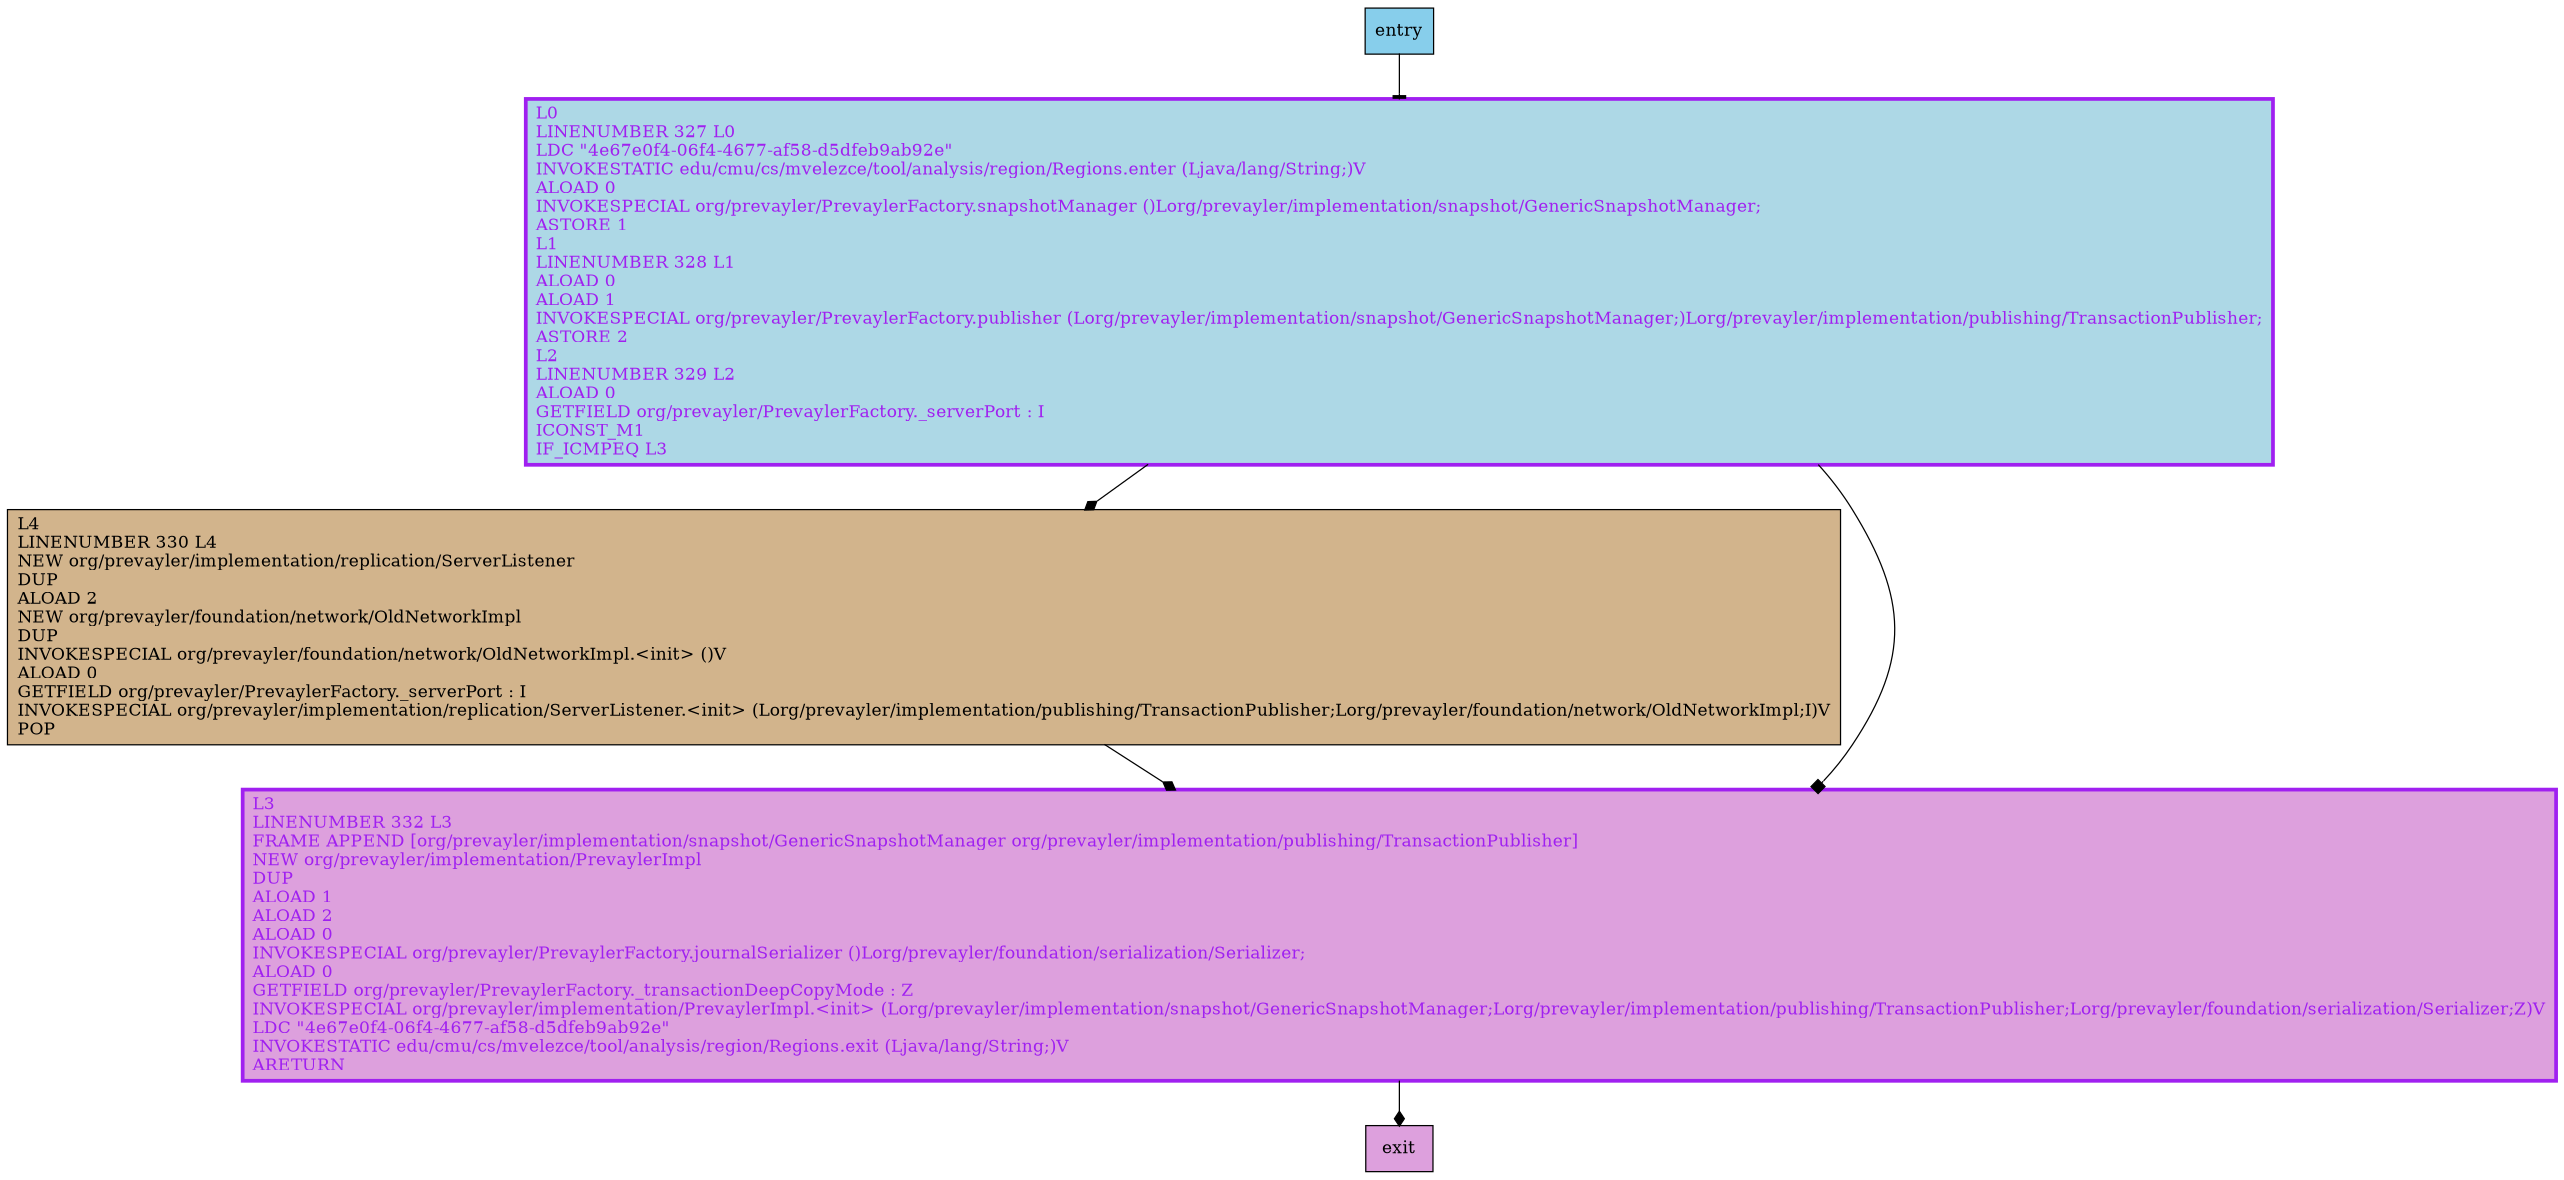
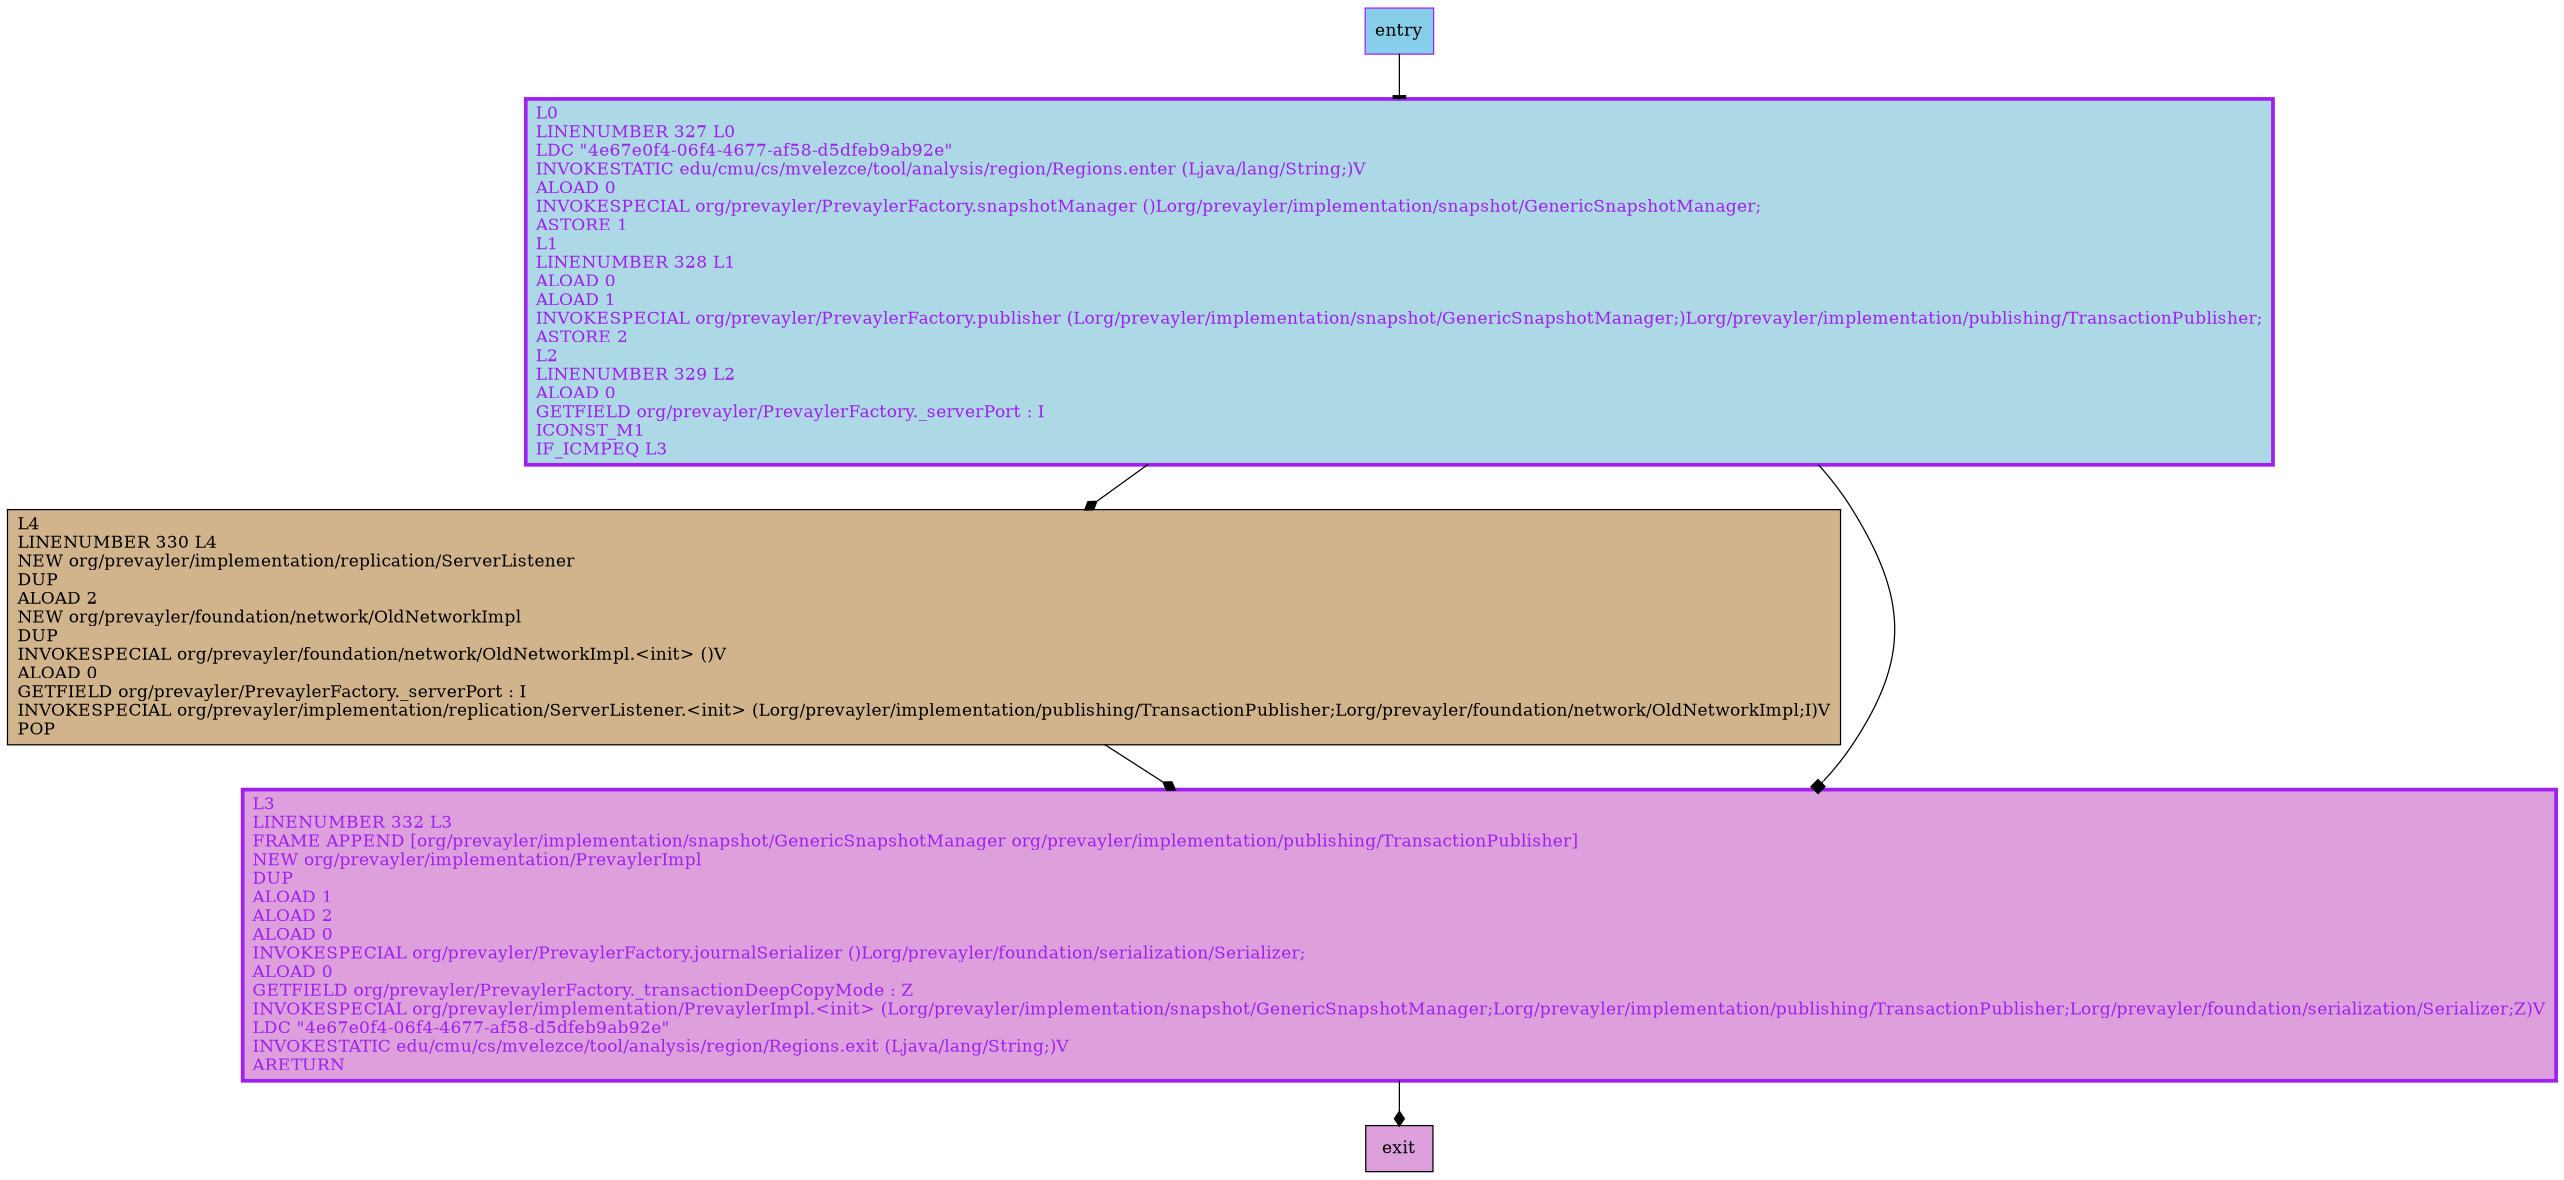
(1399, 31) -> (1399, 31)
